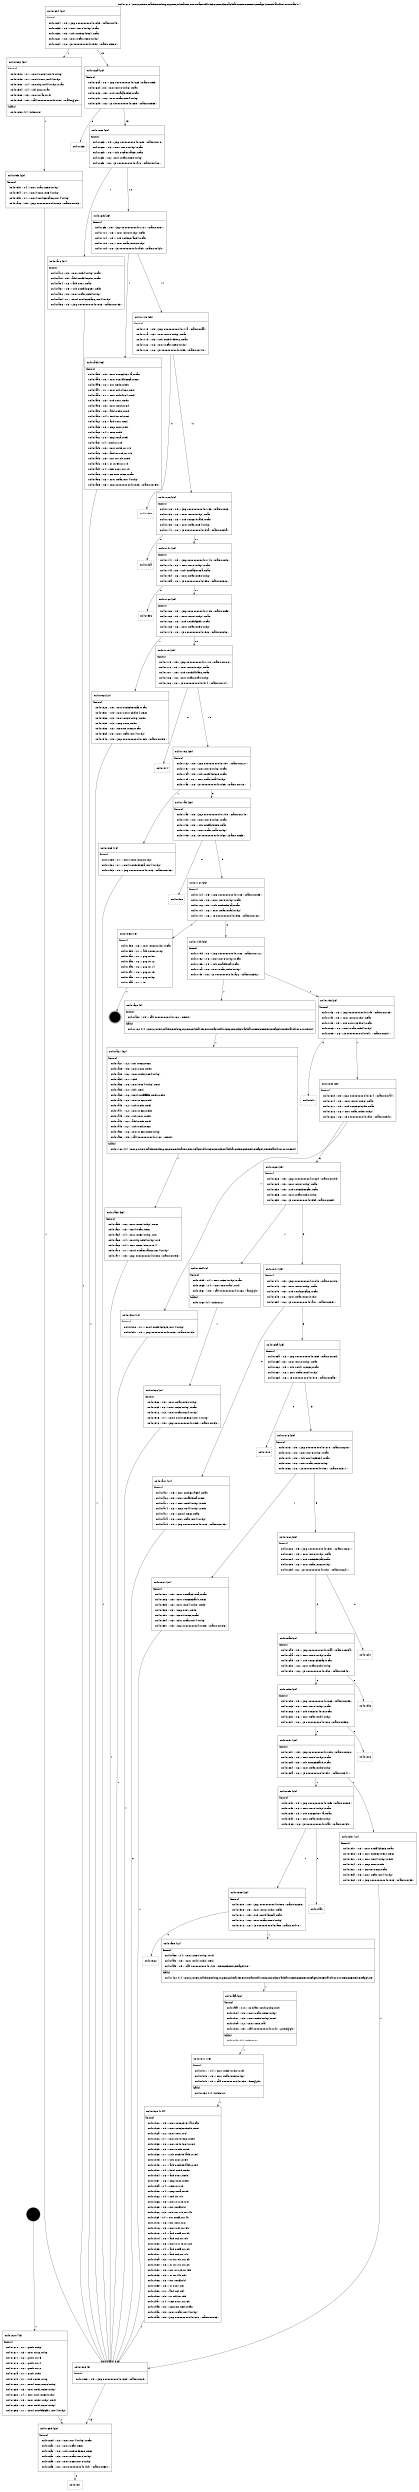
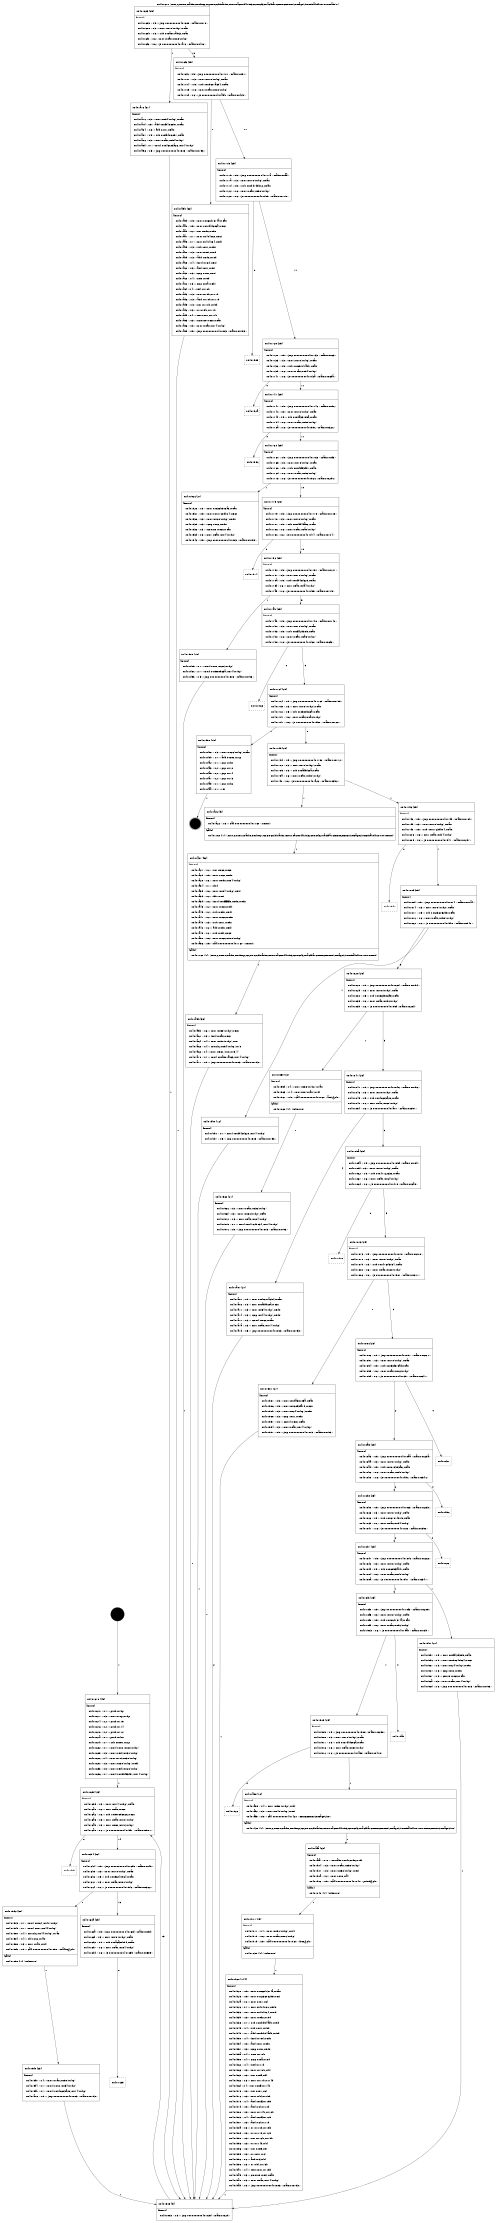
(124, 116) -> none
(96, 1551) -> none
none -> (118, 1841)
